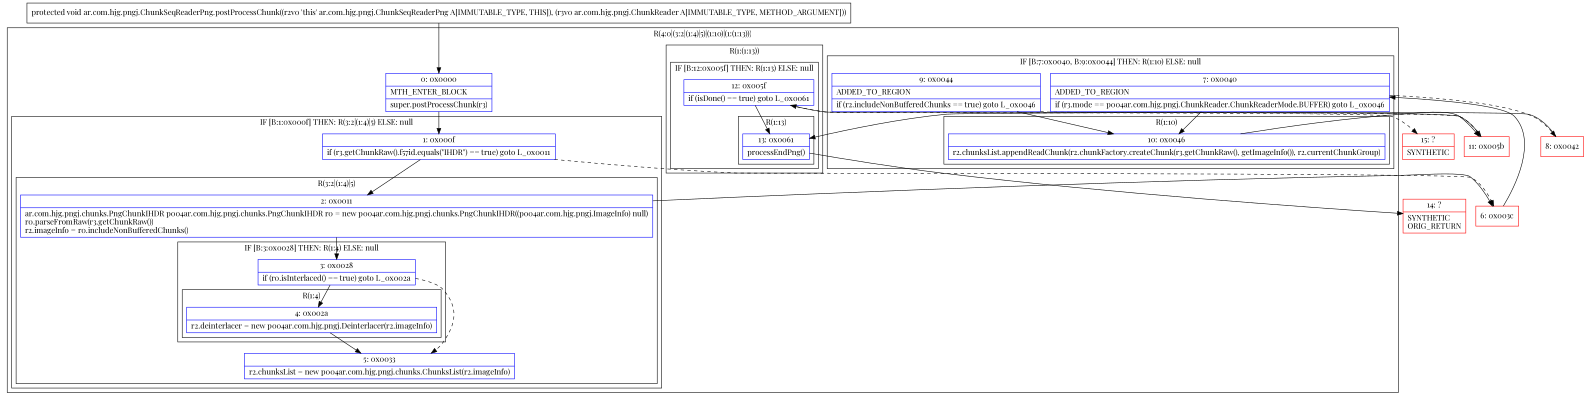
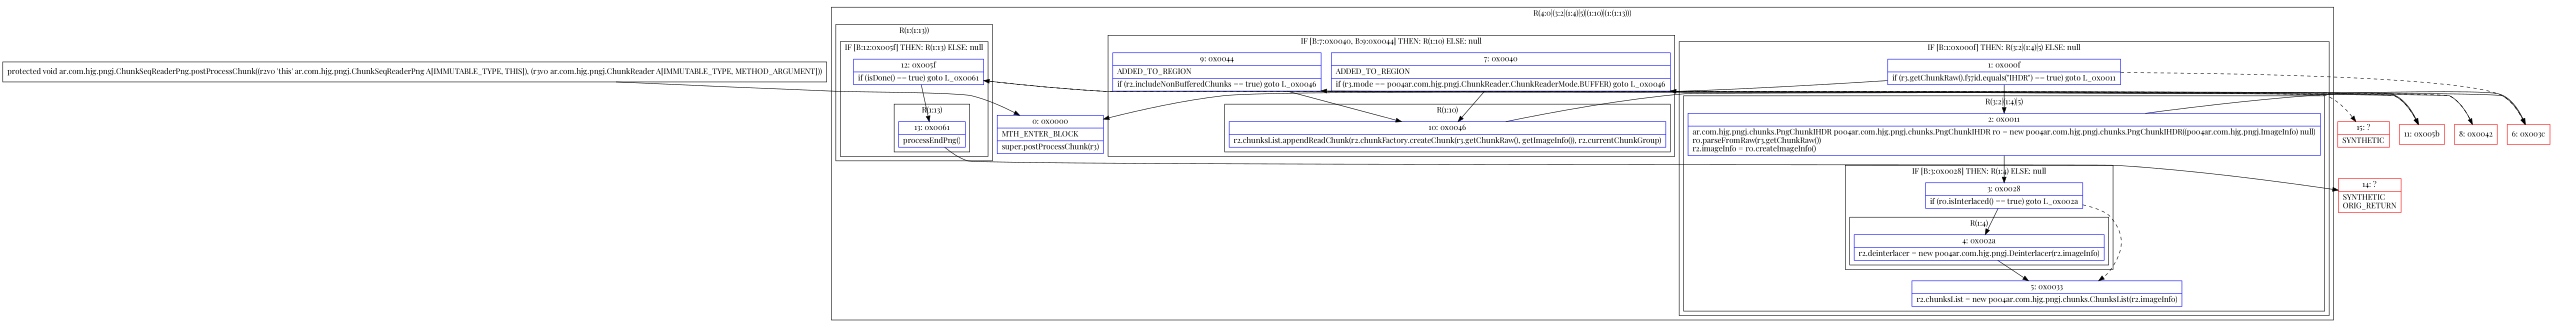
(1189, 112) -> (1907, 92)
(439, 120) -> (1497, 92)
(107, 231) -> (1754, 149)
